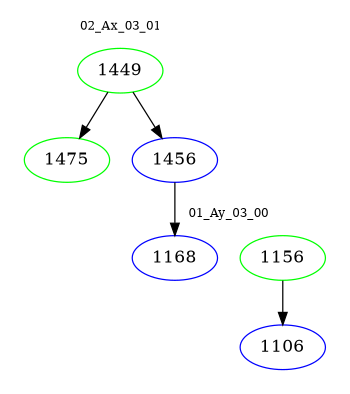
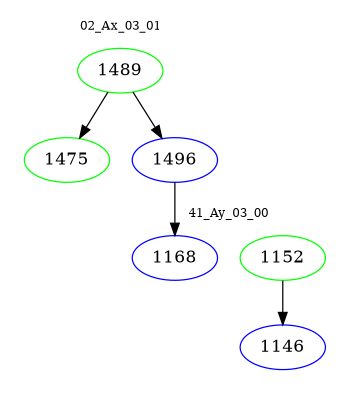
(120, 71) -> (120, 71)
(175, 160) -> (175, 160)
(229, 214) -> (229, 214)
(283, 258) -> (283, 258)
(283, 347) -> (283, 347)
